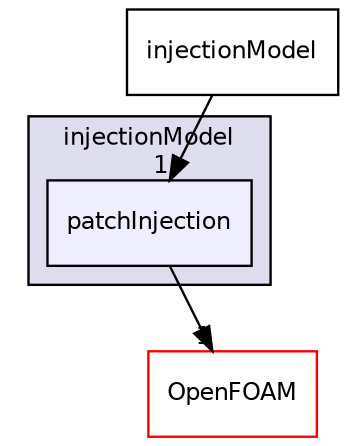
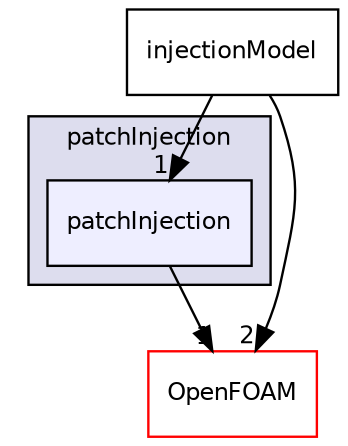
(150, 139) -> (150, 139)
none -> (294, 212)
